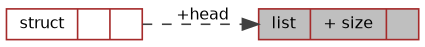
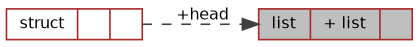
(348, 23) -> (345, 23)
